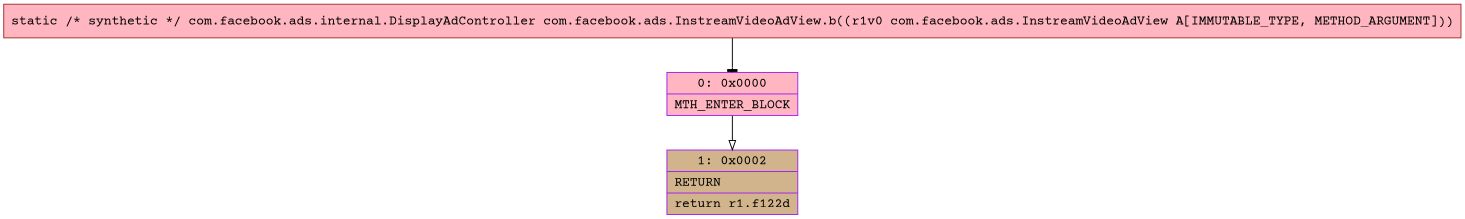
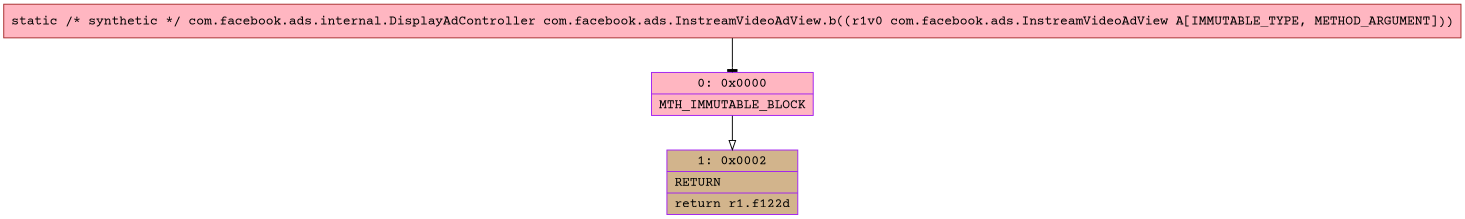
(732, 104) -> (732, 104)
